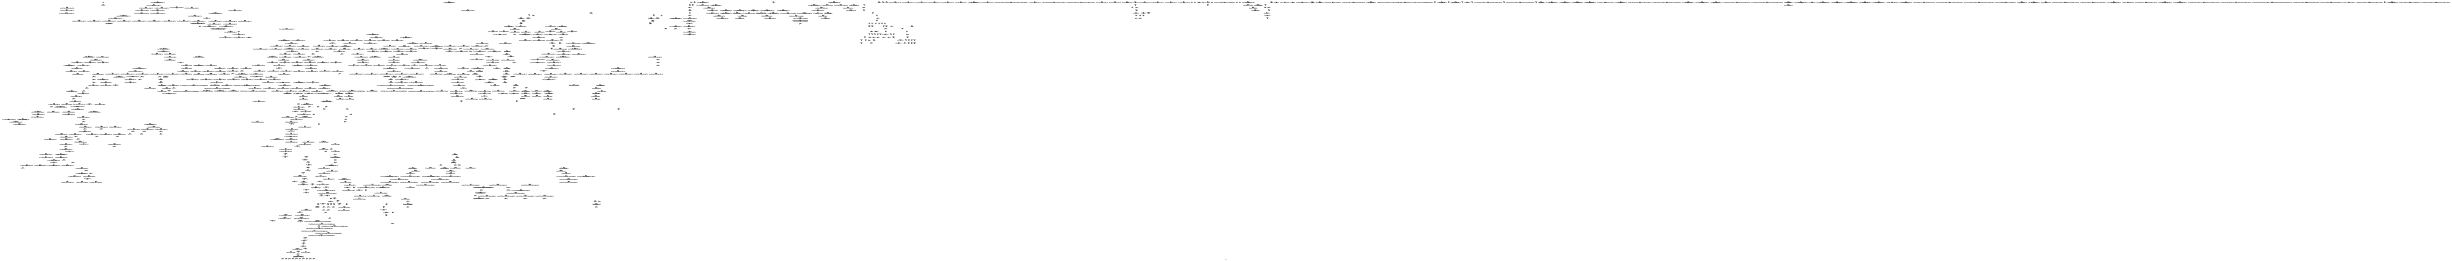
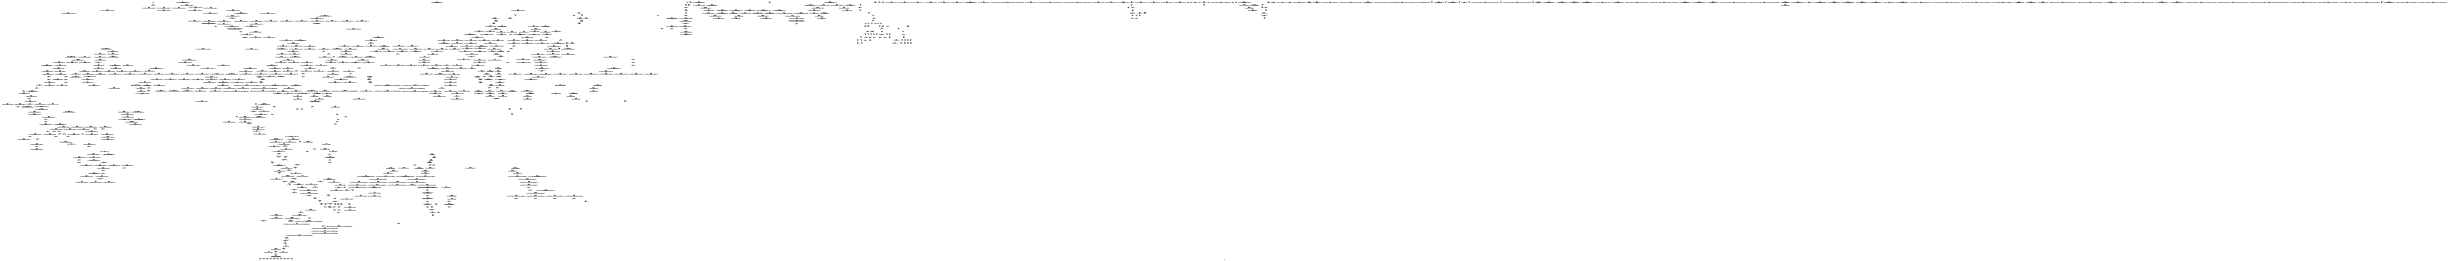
(339, 94) -> none
